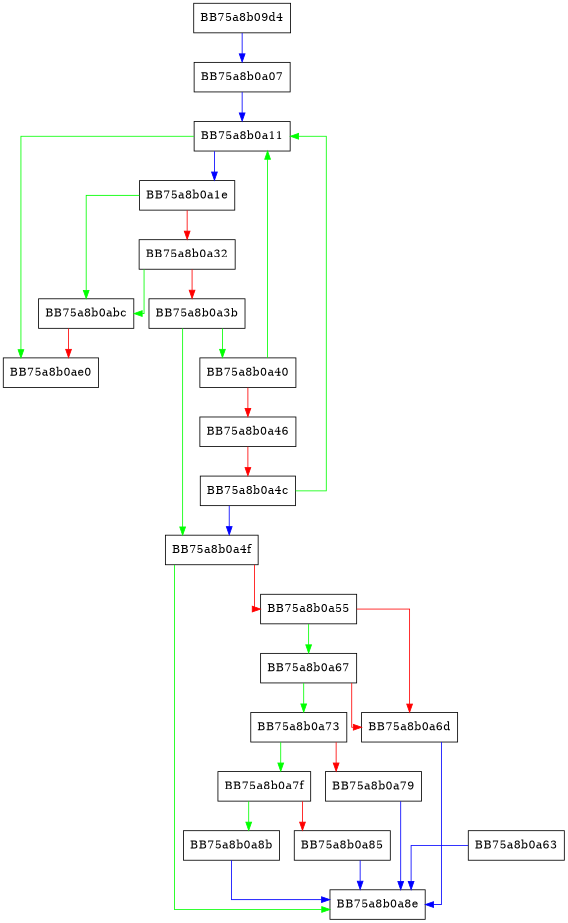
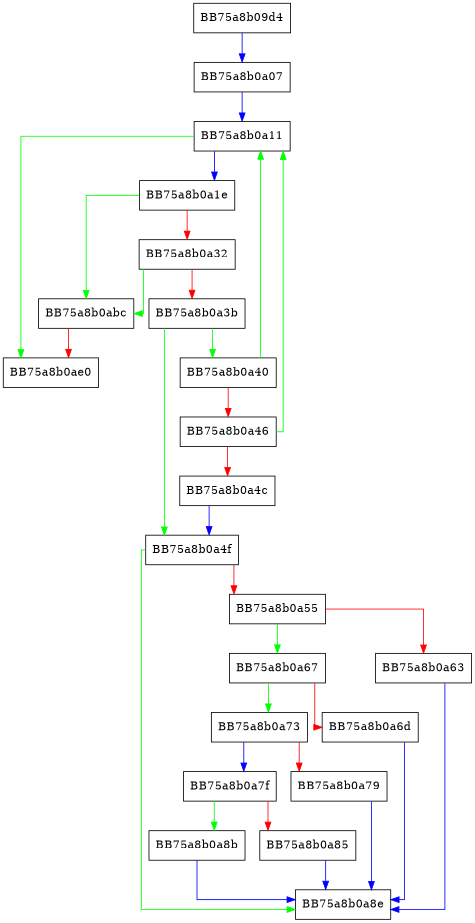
(326, 315) -> (283, 299)
(410, 630) -> (393, 609)
(281, 753) -> (244, 753)
